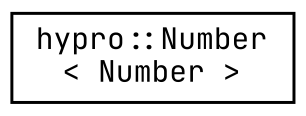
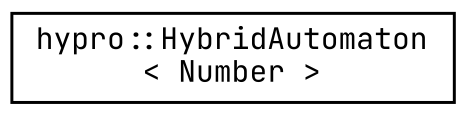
(153, 58) -> (233, 58)
